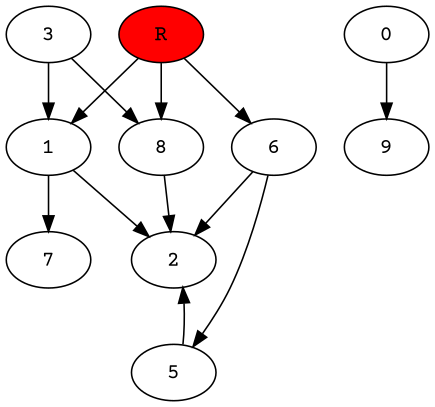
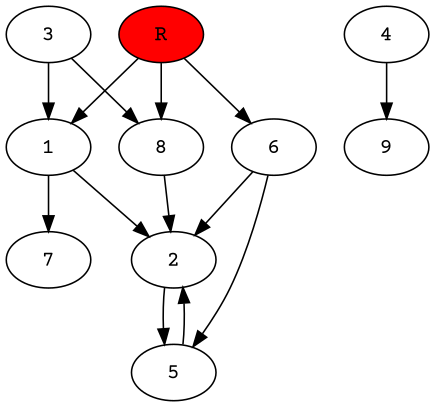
(387, 34) -> (387, 34)
none -> (163, 308)
